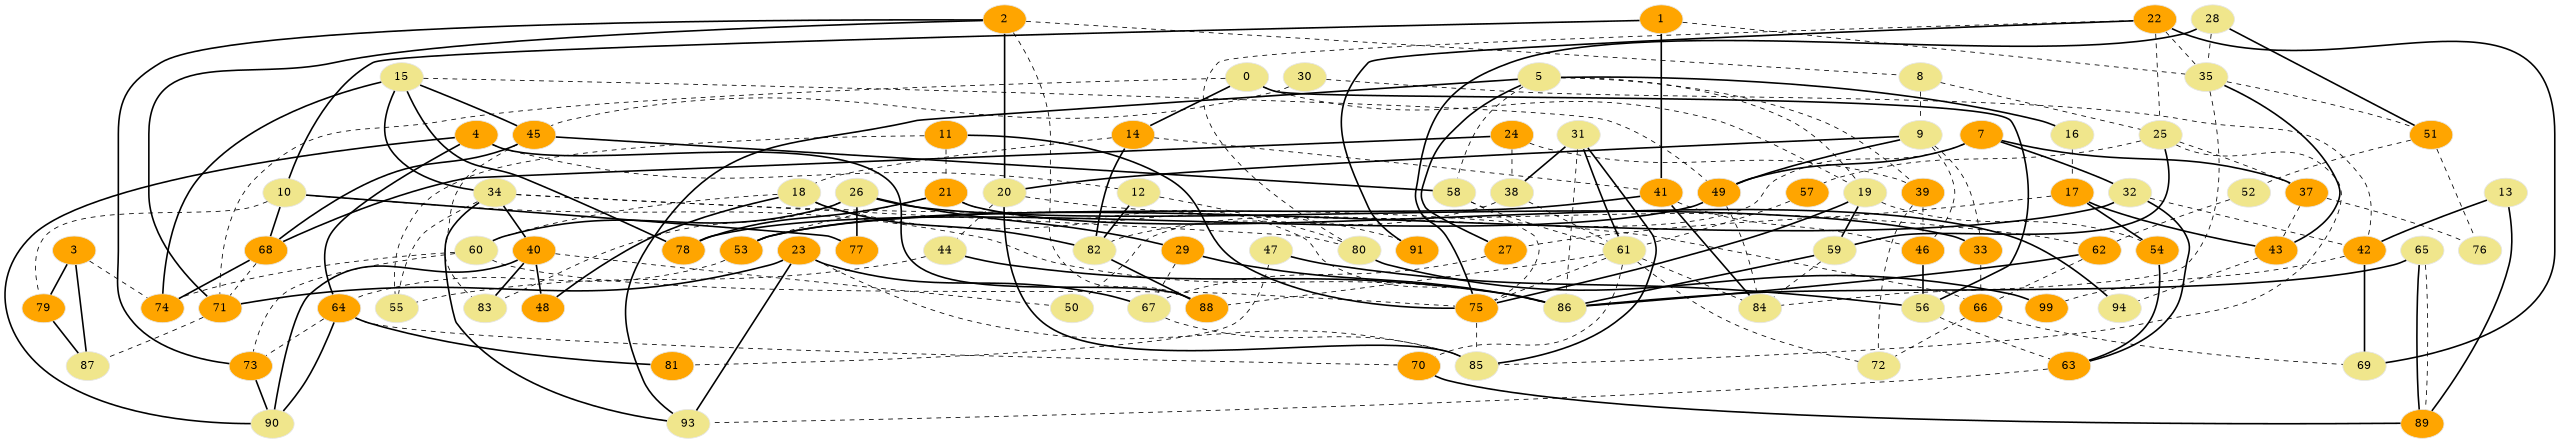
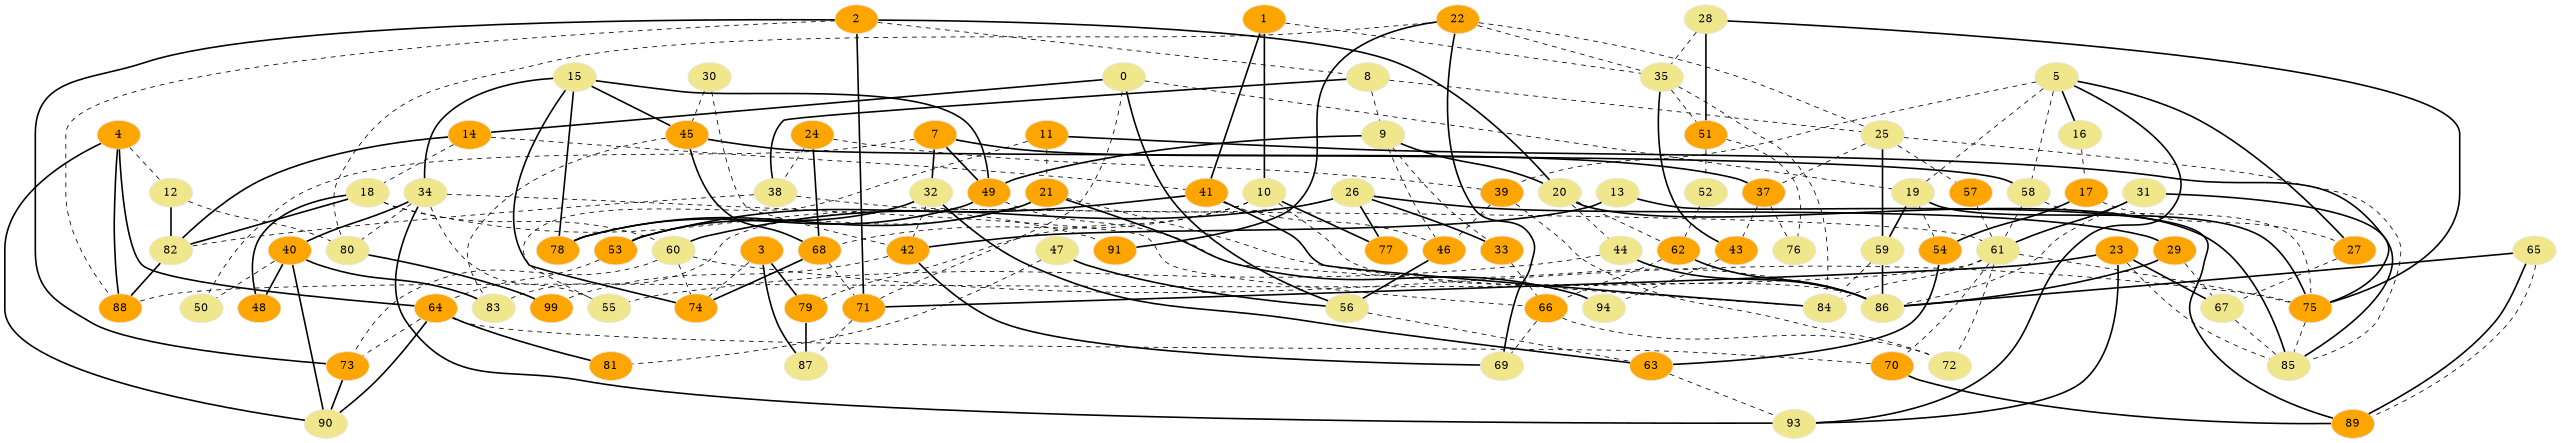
(1074, 94) -> (814, 94)
(1545, 164) -> (1034, 100)
(275, 222) -> (1003, 227)
(2171, 228) -> none
